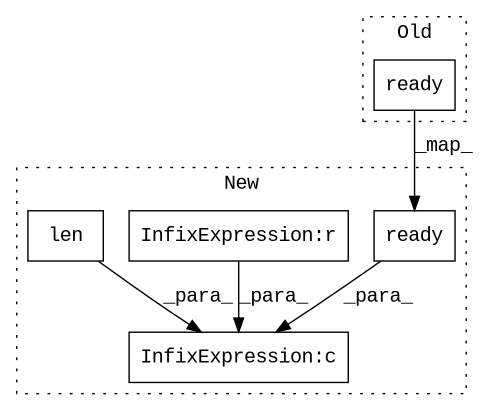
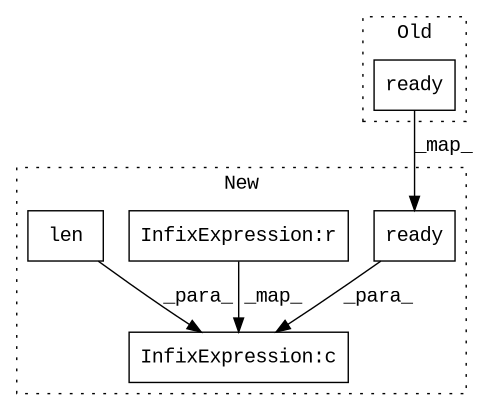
(274, 297) -> (274, 297)
